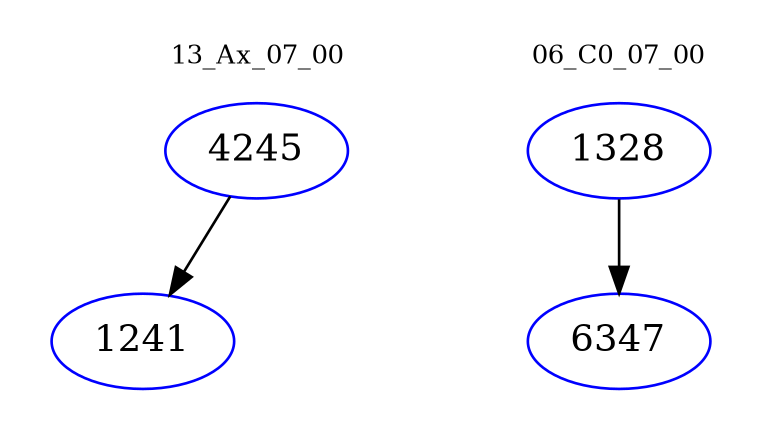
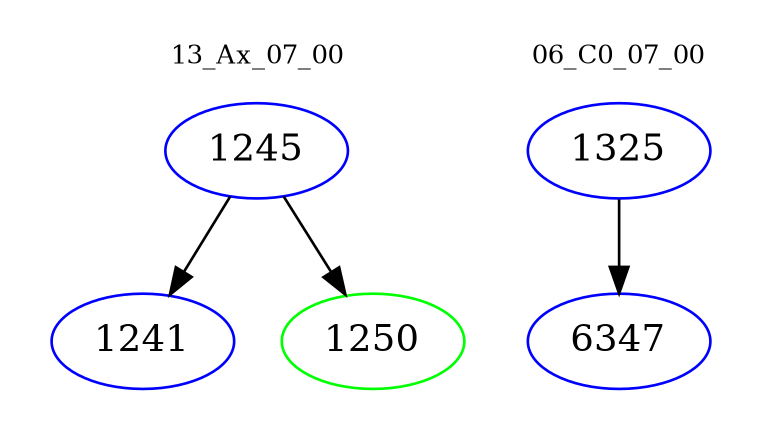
(257, 151) -> (257, 151)
(619, 151) -> (619, 151)
none -> (373, 341)
